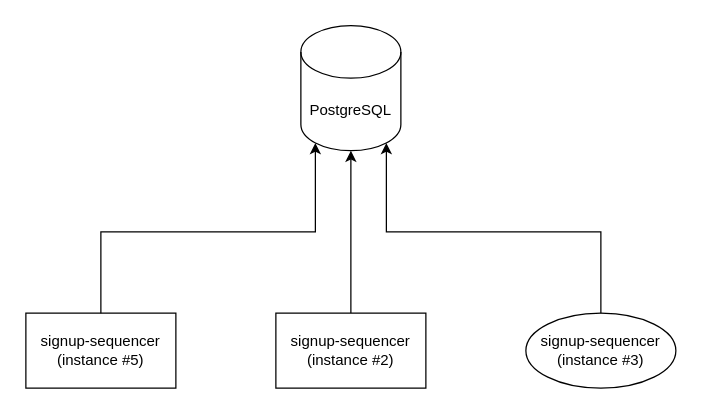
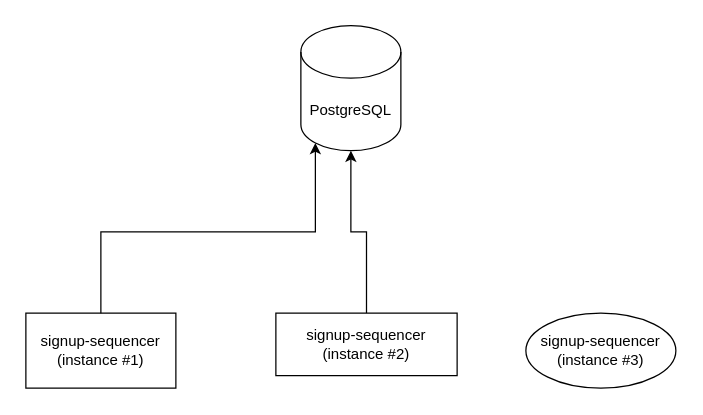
(494, 232) -> none
(101, 351) -> (101, 351)
(351, 351) -> (366, 344)
